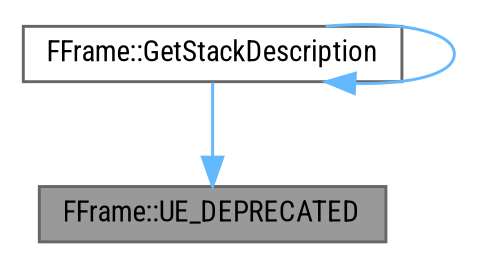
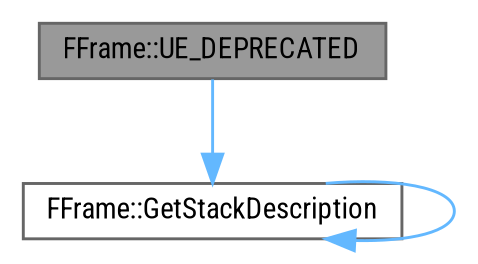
(213, 120) -> (213, 117)
